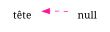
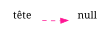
(59, 11) -> (51, 21)
